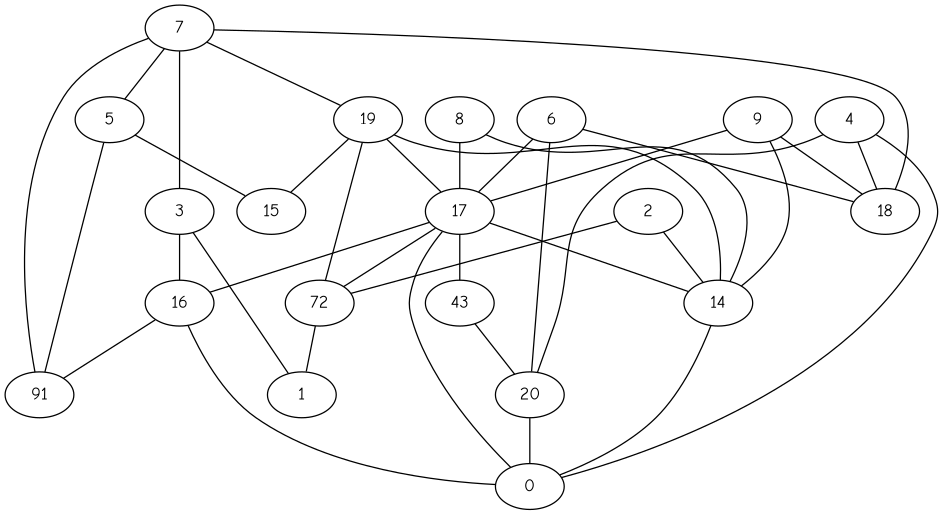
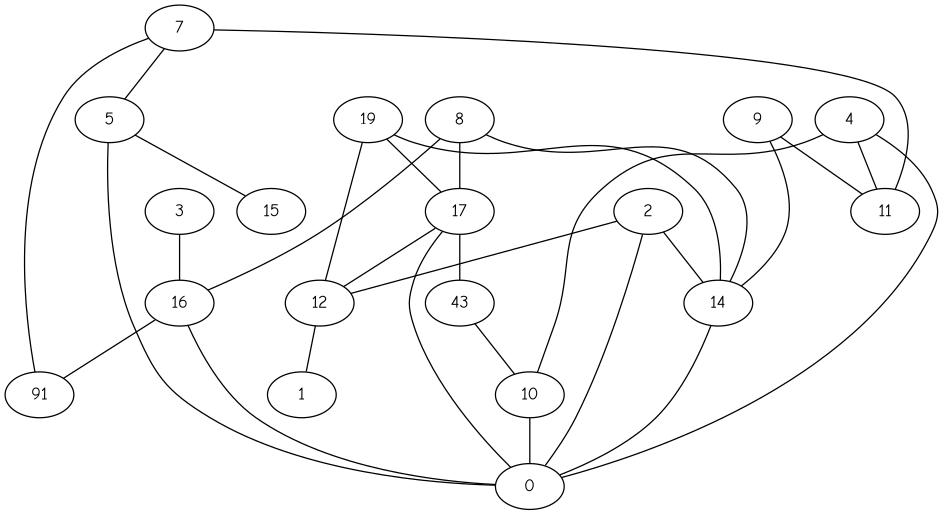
(274, 74) -> none
(180, 120) -> none
(551, 120) -> none
(320, 166) -> none
(609, 166) -> none
(885, 211) -> (885, 211)
(74, 257) -> (205, 414)
(320, 257) -> (331, 225)
(589, 257) -> none
(241, 303) -> none
(320, 303) -> (320, 303)
none -> (603, 354)
(530, 395) -> (530, 395)
